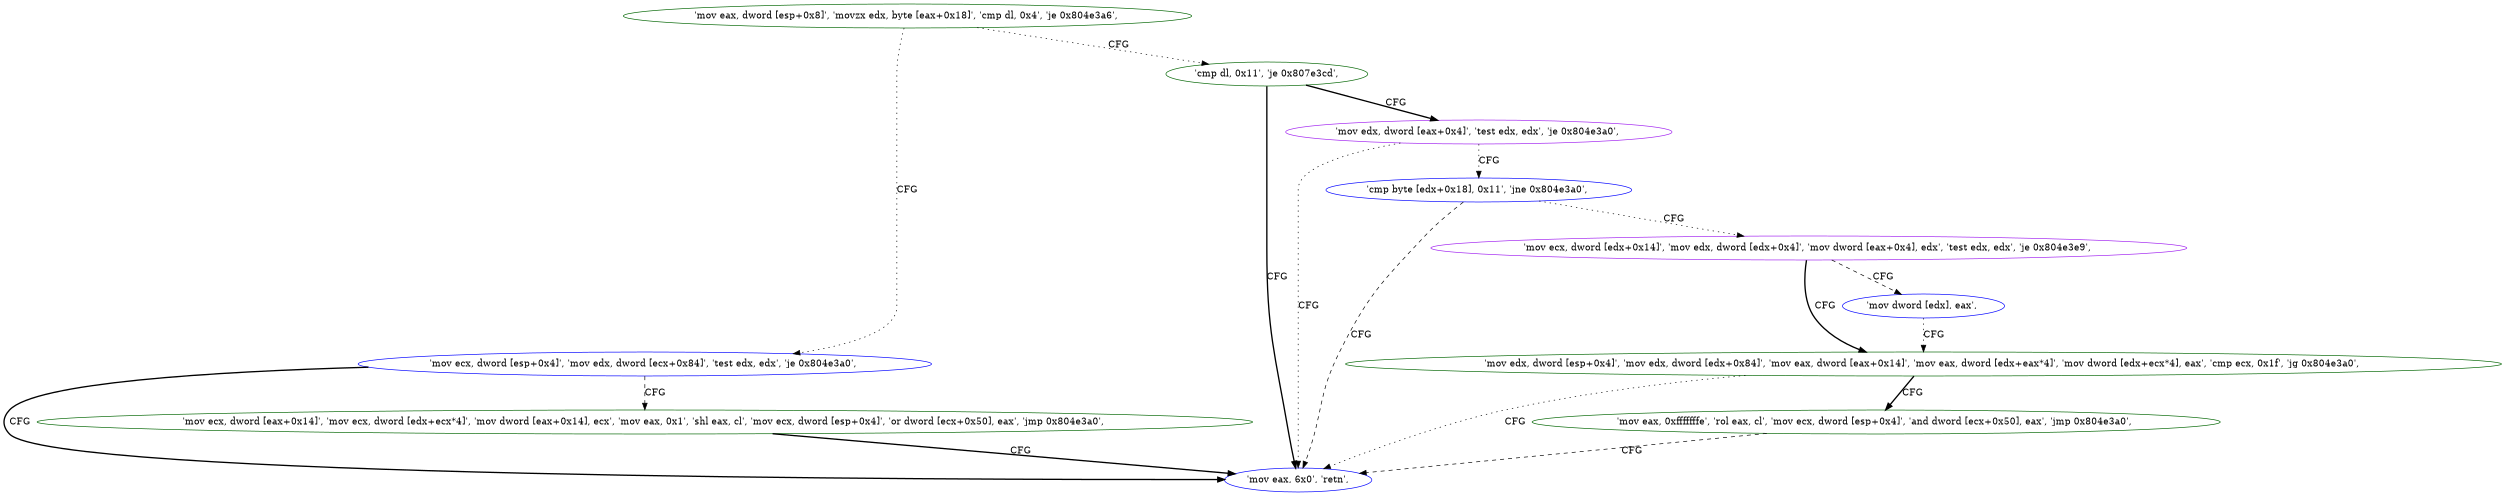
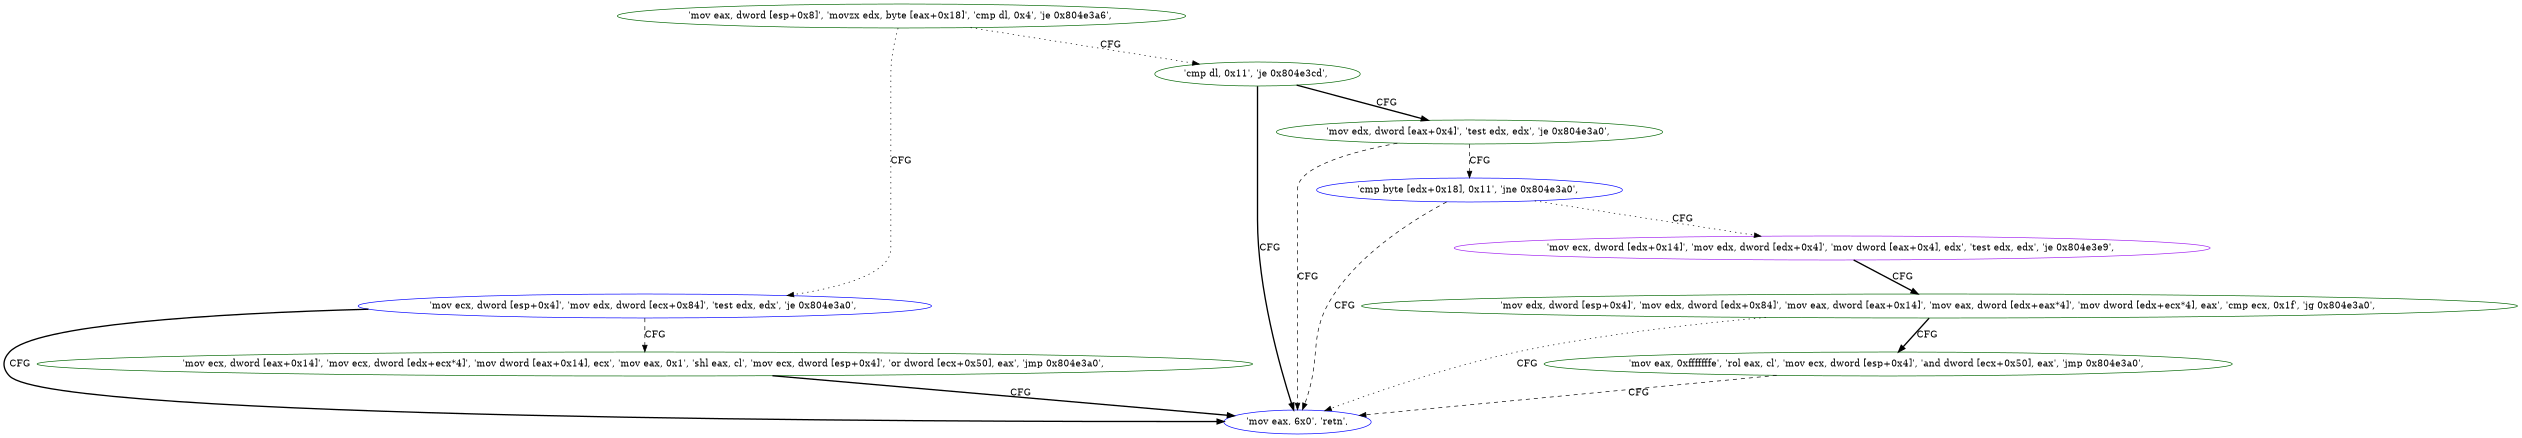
(1267, 74) -> (1258, 74)
(1479, 132) -> (1470, 132)
(1479, 158) -> (1470, 158)
(1298, 267) -> (1298, 239)
(1924, 306) -> none
